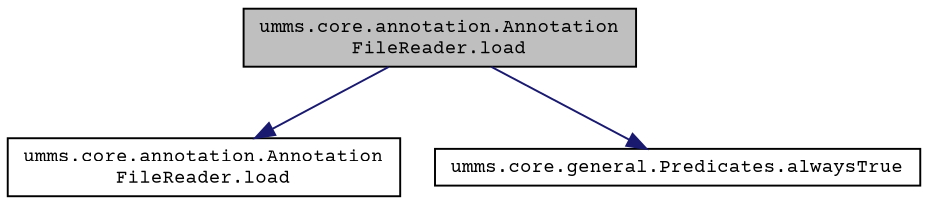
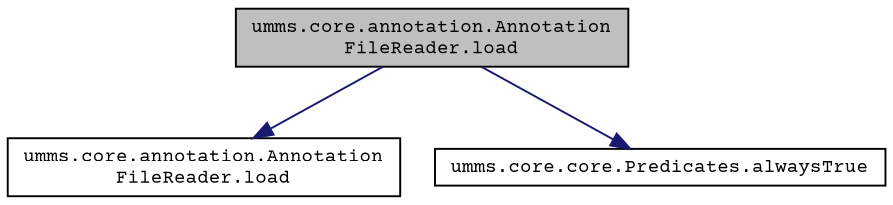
(678, 167) -> (660, 167)
